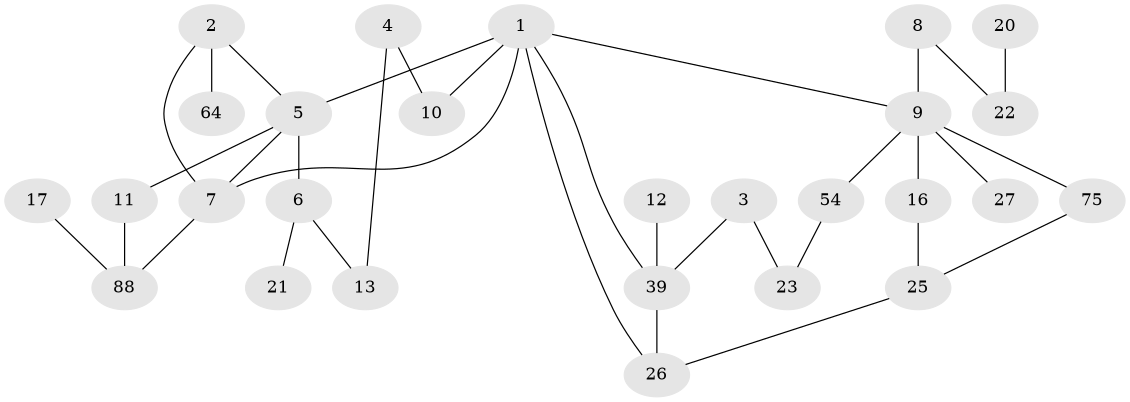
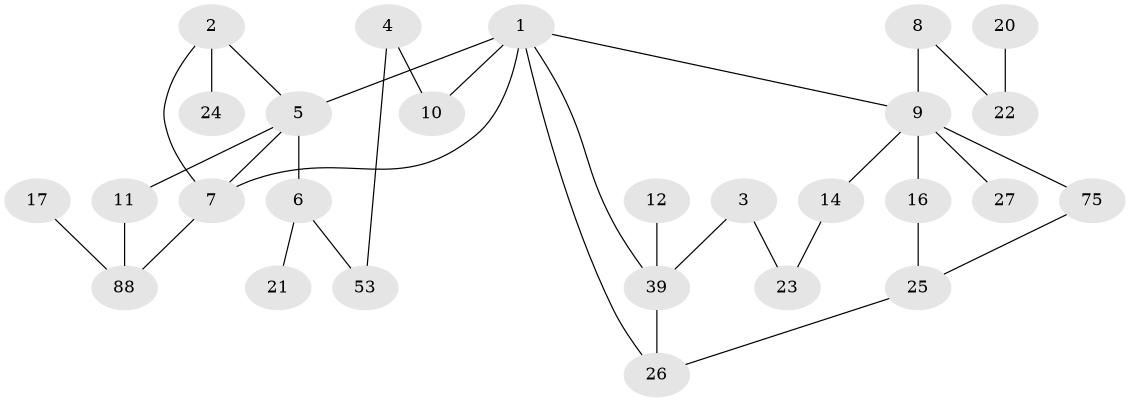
(212, 114) -> (212, 114)
(831, 201) -> (831, 201)
(365, 288) -> (365, 288)
